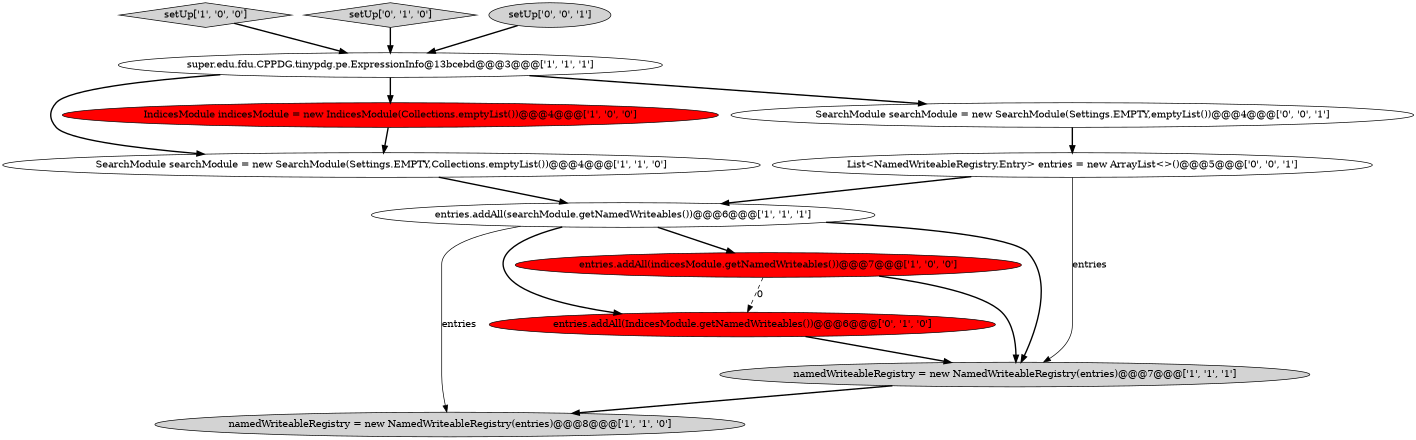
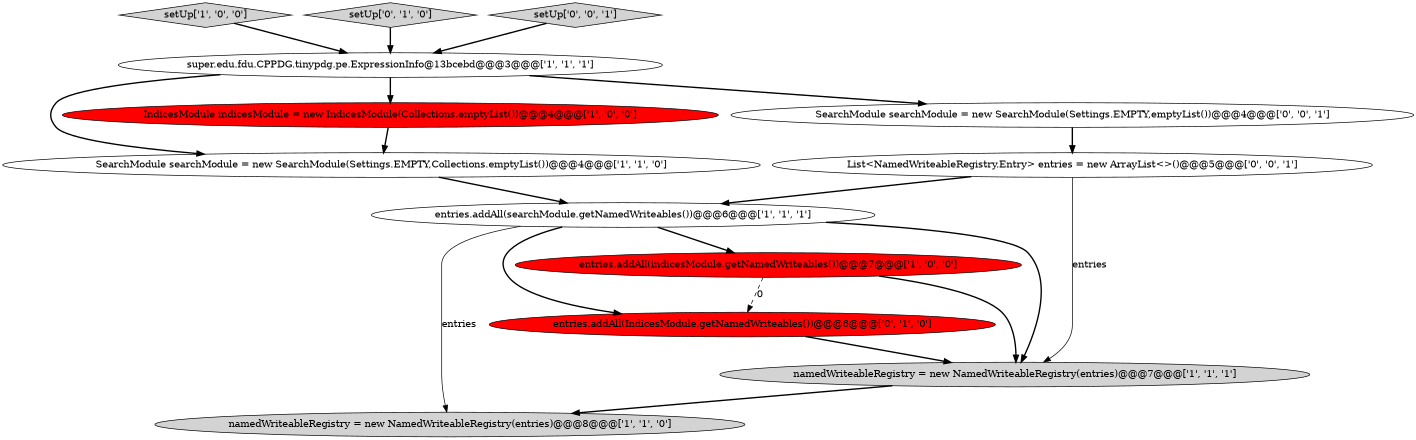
(550, 15) -> (575, 15)
